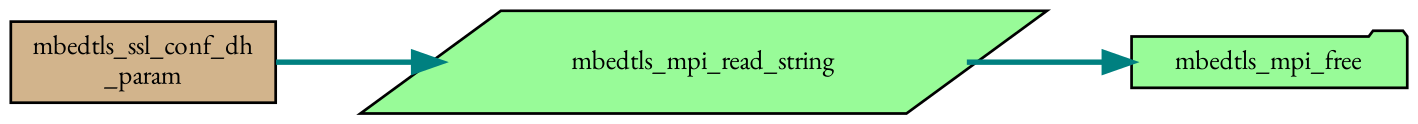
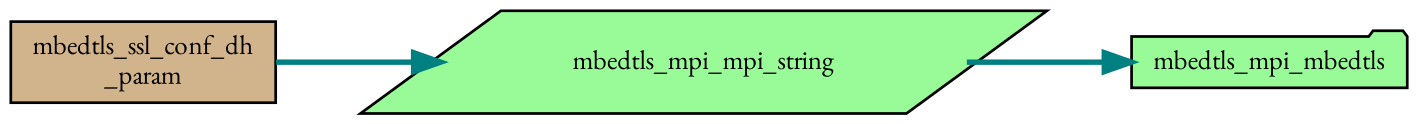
(704, 62) -> (704, 62)
(1269, 62) -> (1269, 62)
